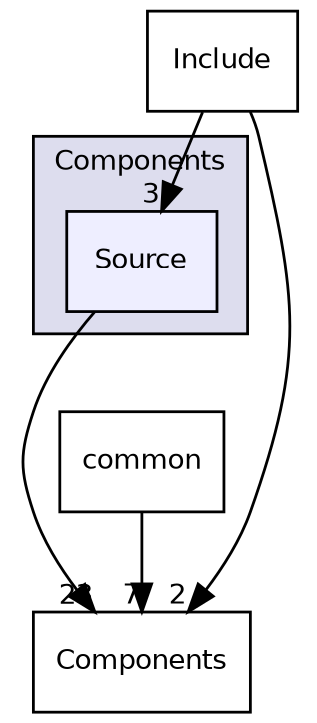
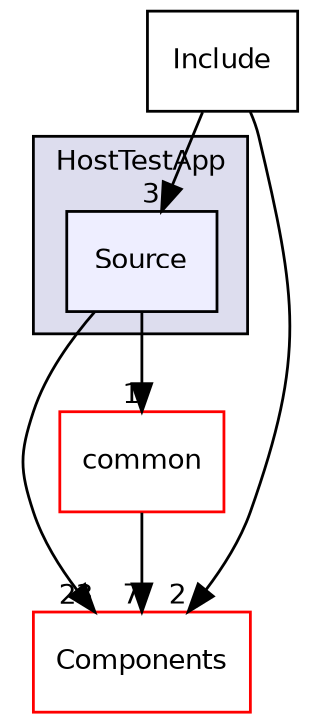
(140, 163) -> (140, 163)
none -> (142, 352)
(142, 462) -> (142, 462)
(142, 662) -> (142, 662)
